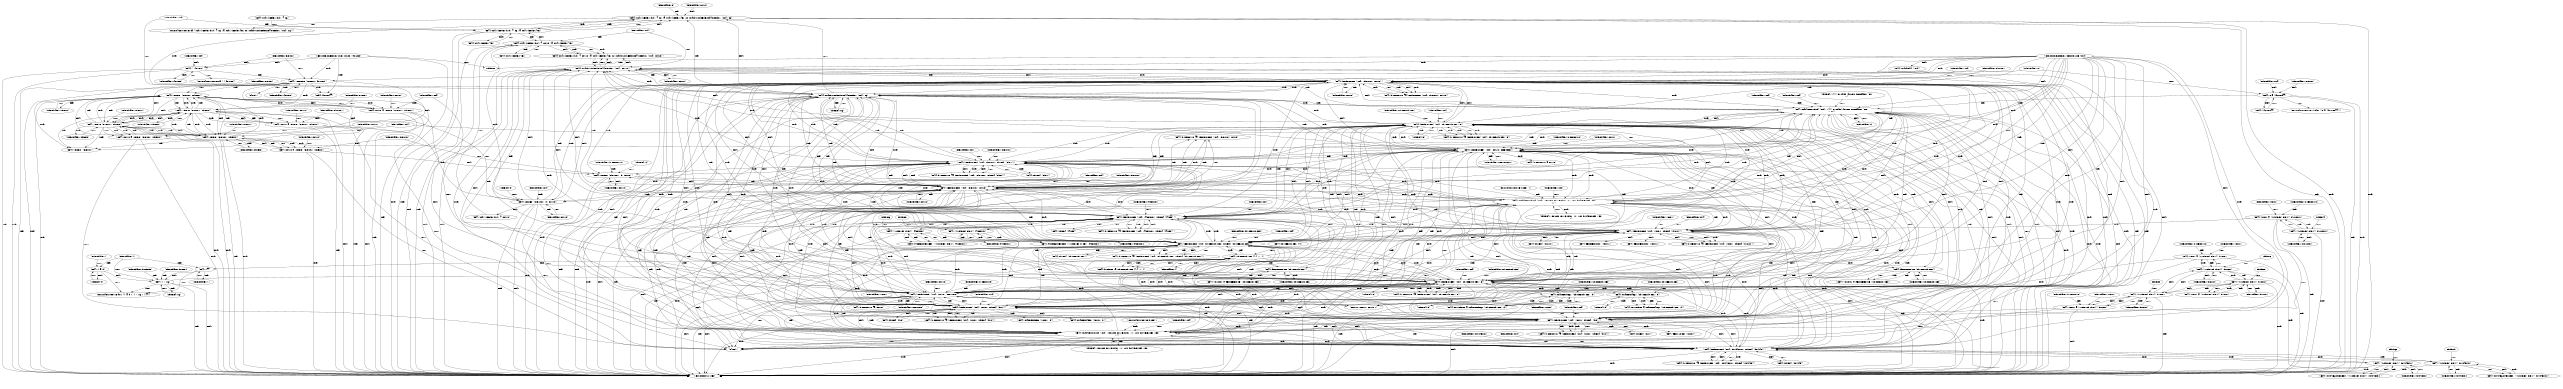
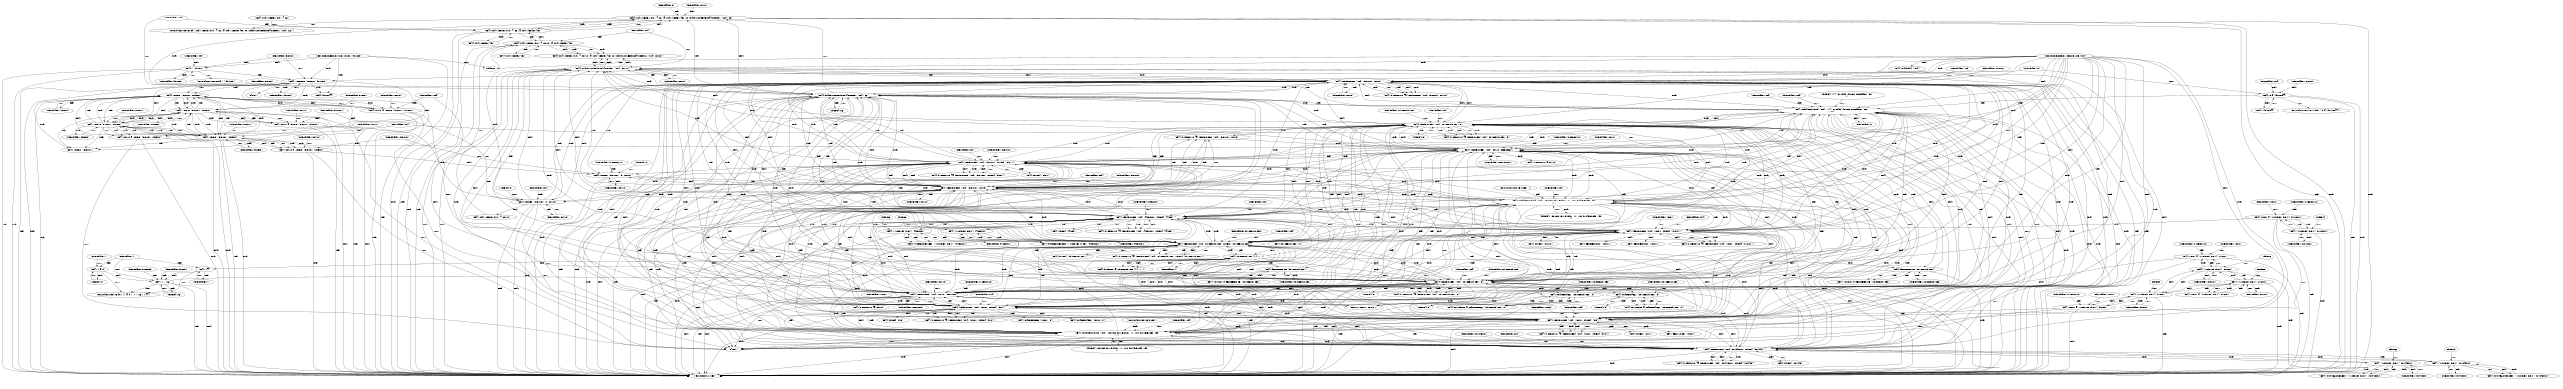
(1862, 88) -> (1340, 145)
(1282, 149) -> (1319, 127)
none -> (1380, 211)
